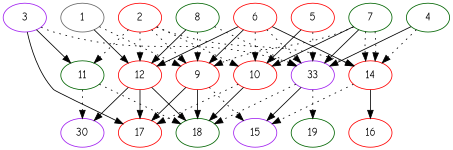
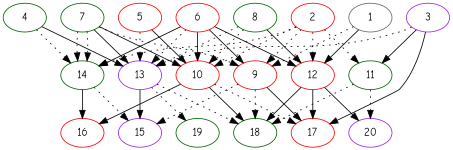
(255, 41) -> (198, 41)
(198, 42) -> (229, 44)
(313, 75) -> (140, 75)
(370, 75) -> (82, 75)
(198, 99) -> (255, 99)
none -> (146, 101)
(82, 133) -> (370, 133)
